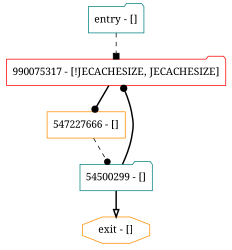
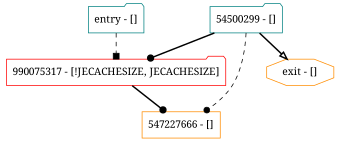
(100, 149) -> (237, 76)
